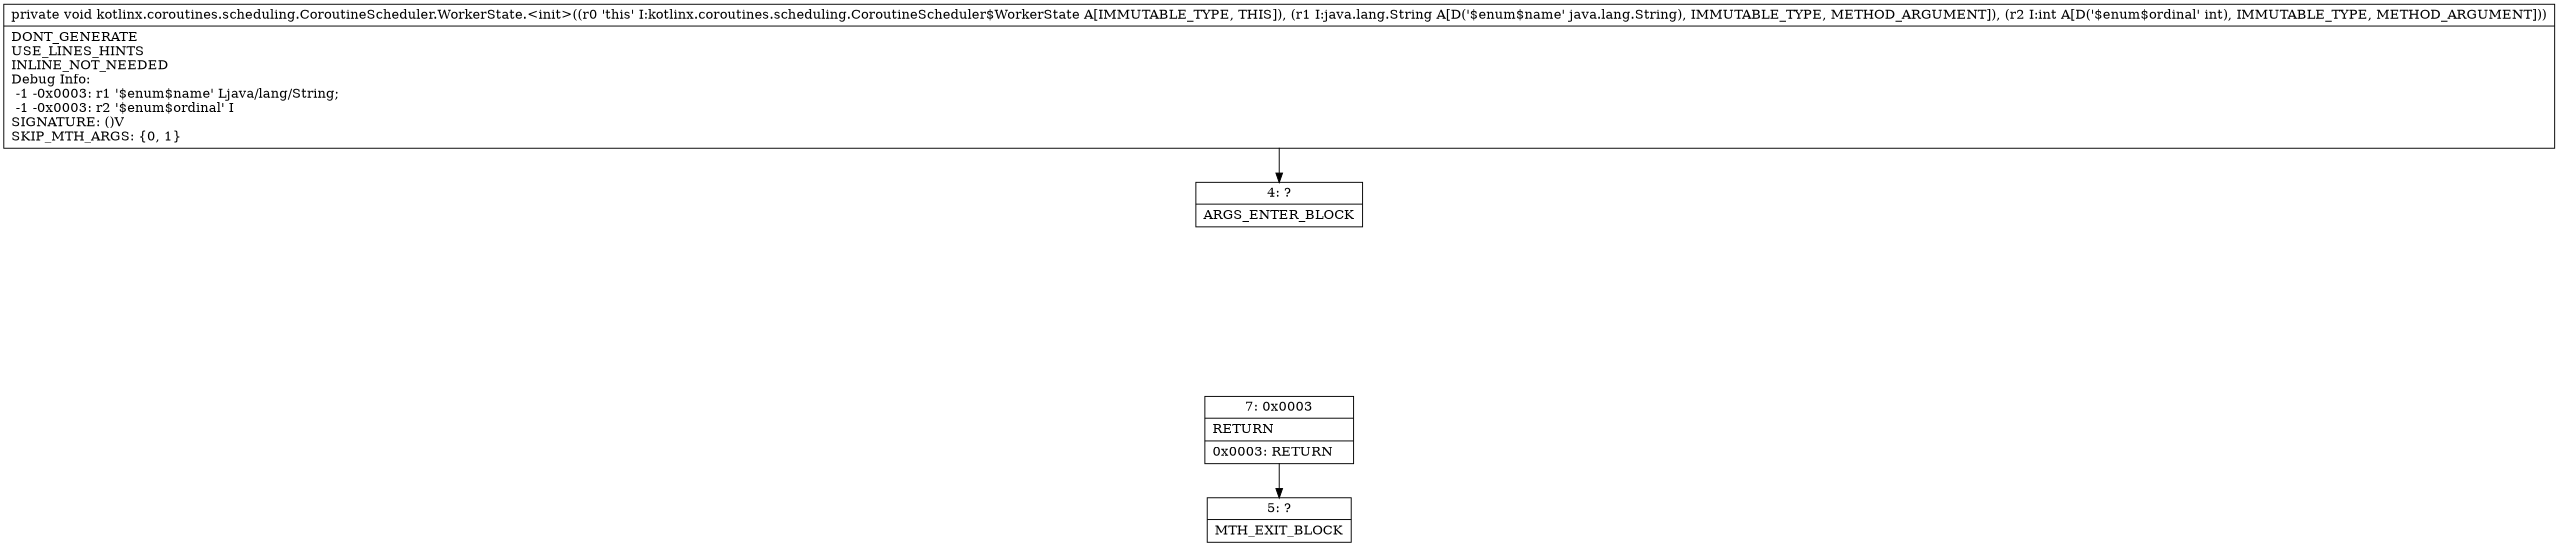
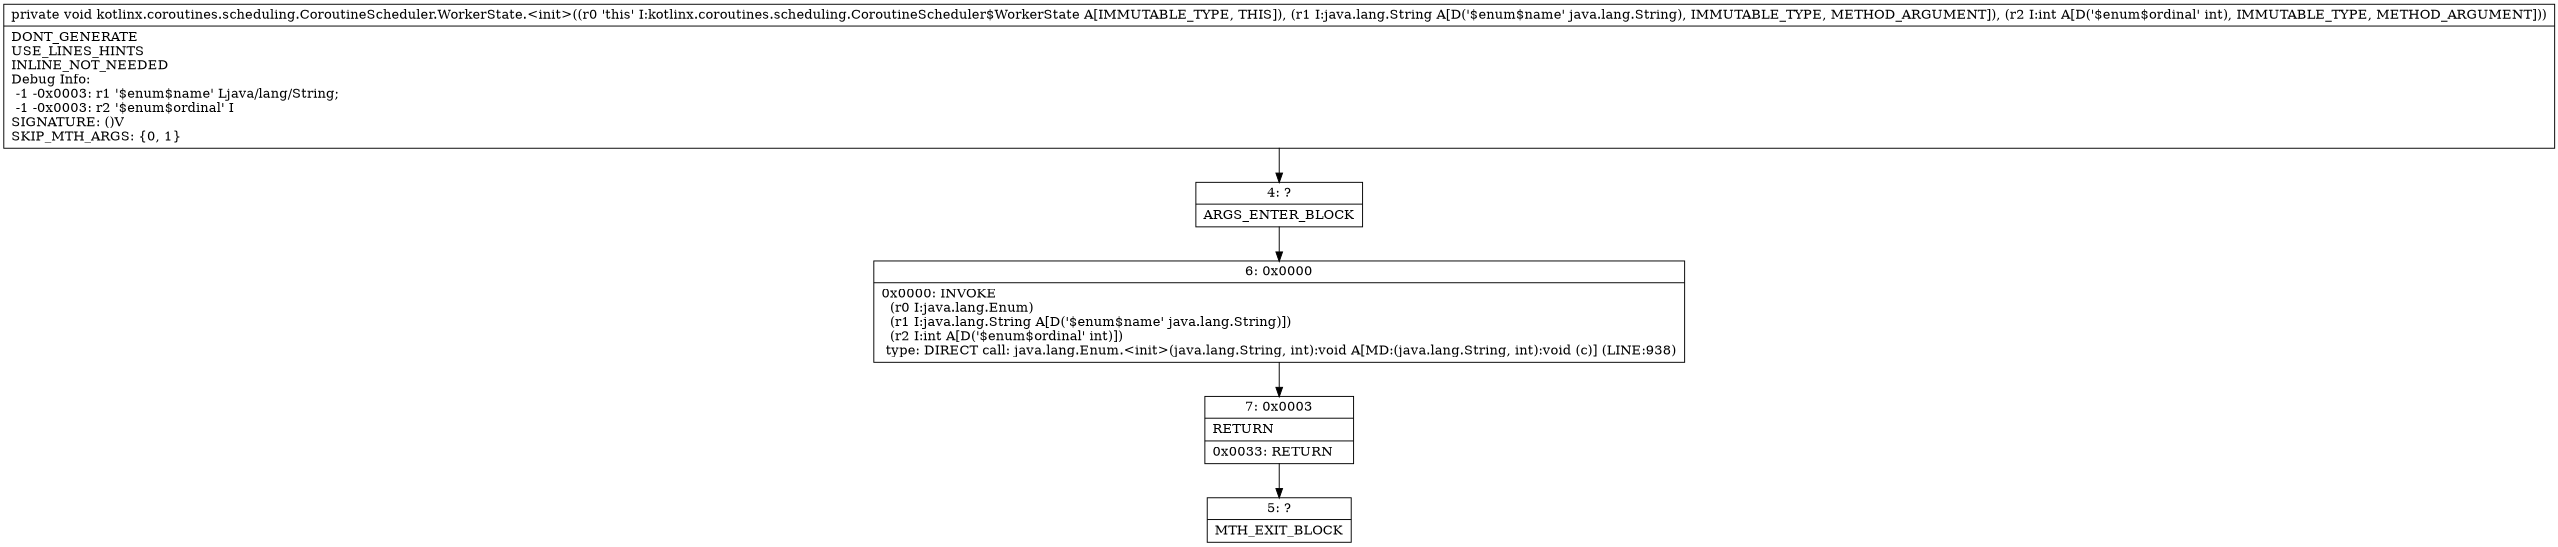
none -> (1279, 312)
(1279, 452) -> (1279, 452)
